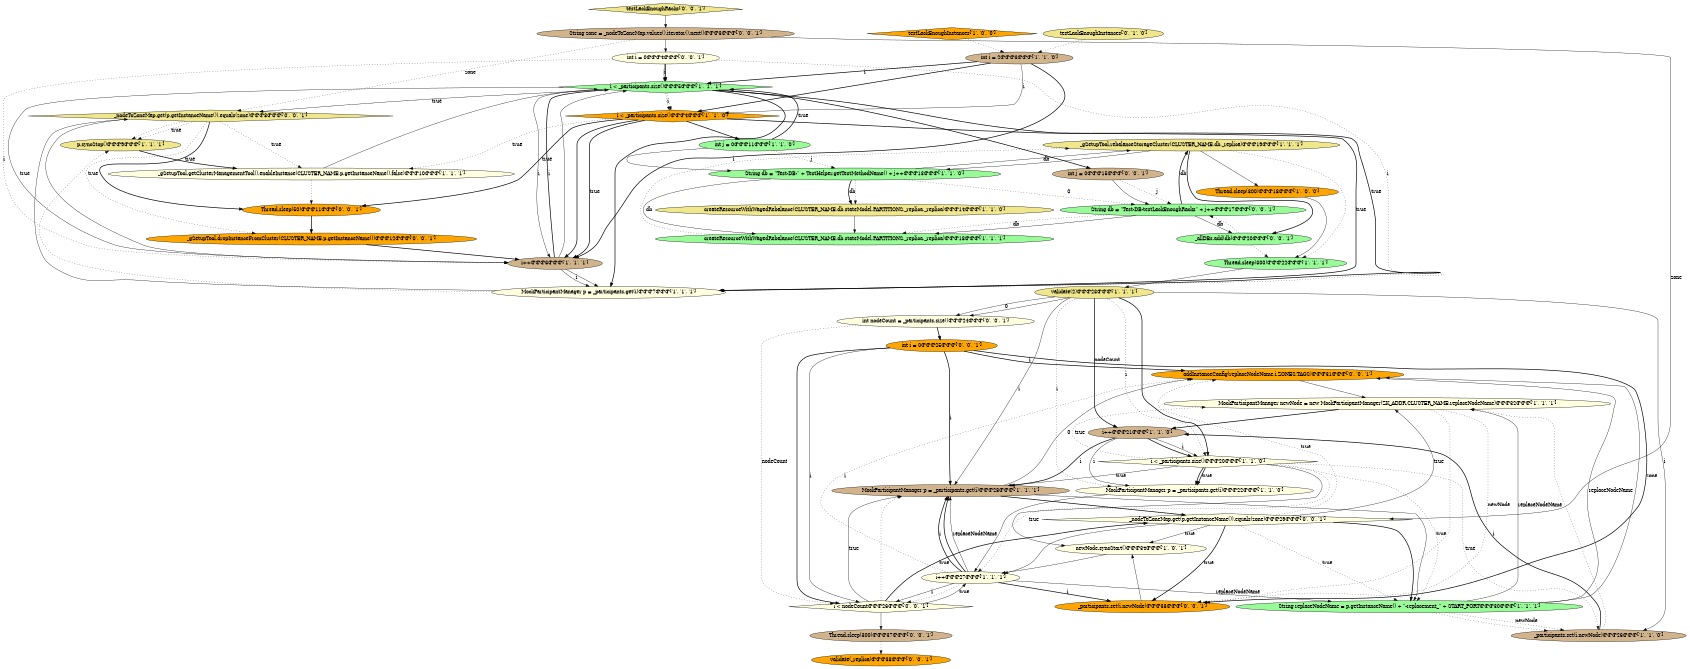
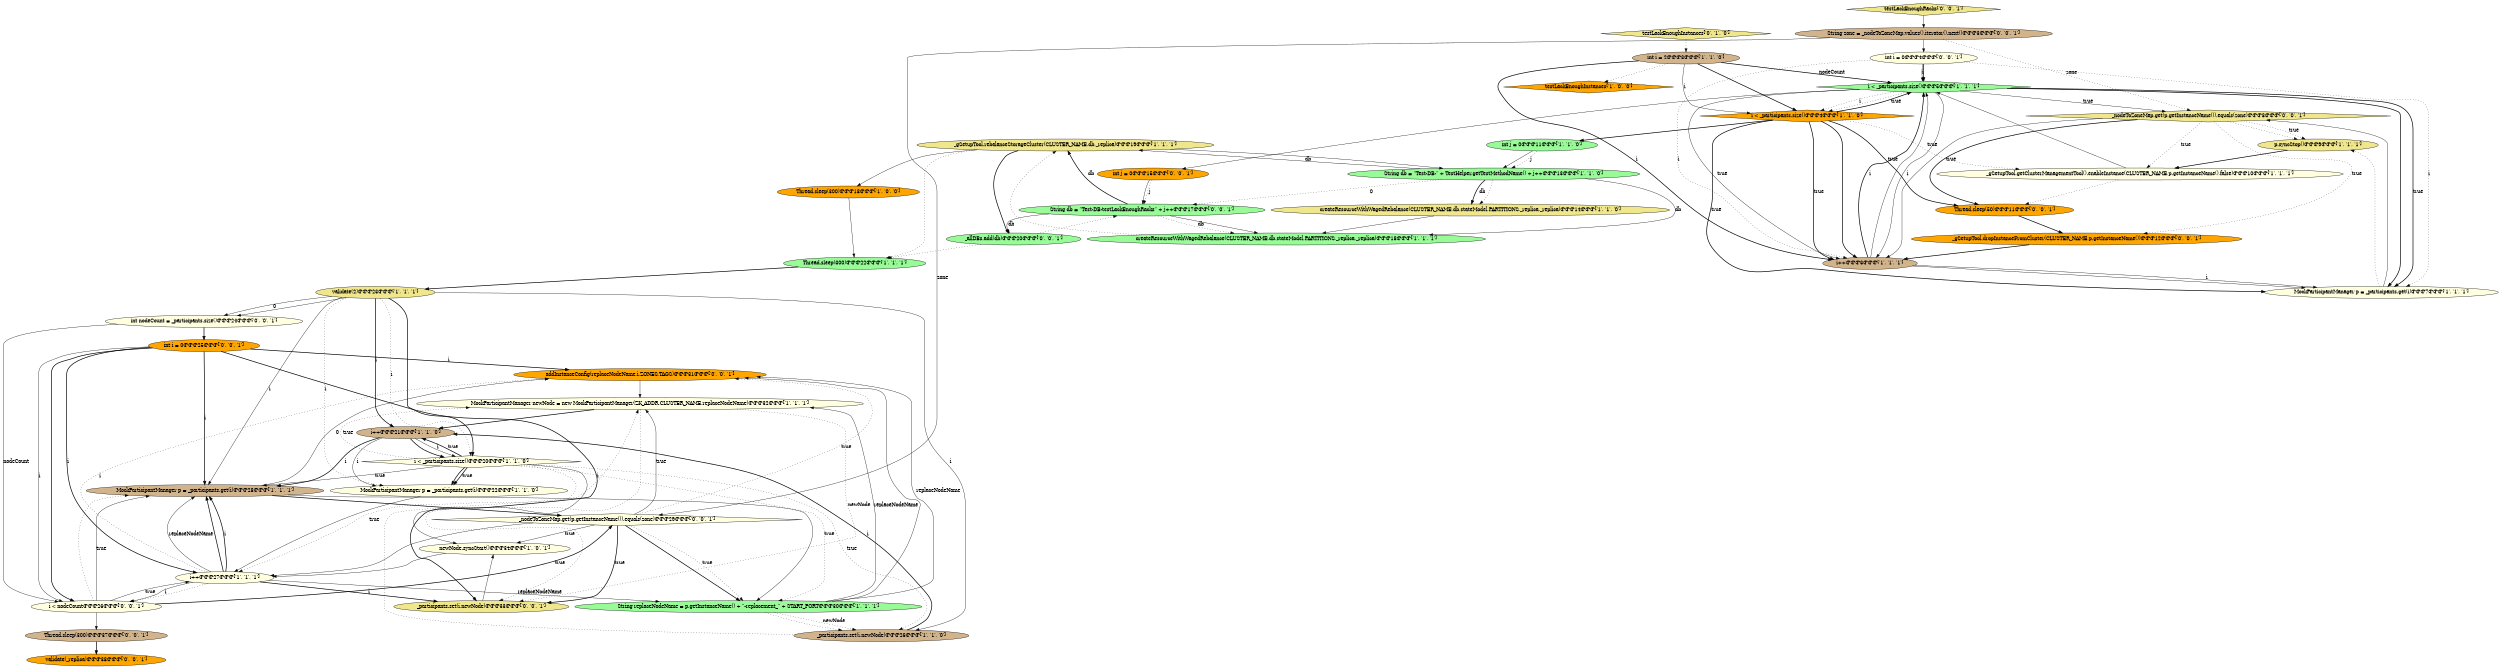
(1103, 34) -> (1686, 34)
(983, 45) -> (1638, 72)
(865, 72) -> (1832, 72)
(795, 100) -> (1873, 105)
(904, 120) -> (1522, 120)
(1108, 174) -> (1153, 174)
(1186, 278) -> (613, 278)
(1107, 360) -> (376, 360)
none -> (444, 447)
(762, 449) -> (3, 432)
none -> (67, 463)
(1652, 476) -> (598, 476)
(881, 607) -> (96, 607)
(1142, 607) -> (481, 607)
(881, 646) -> (96, 646)
